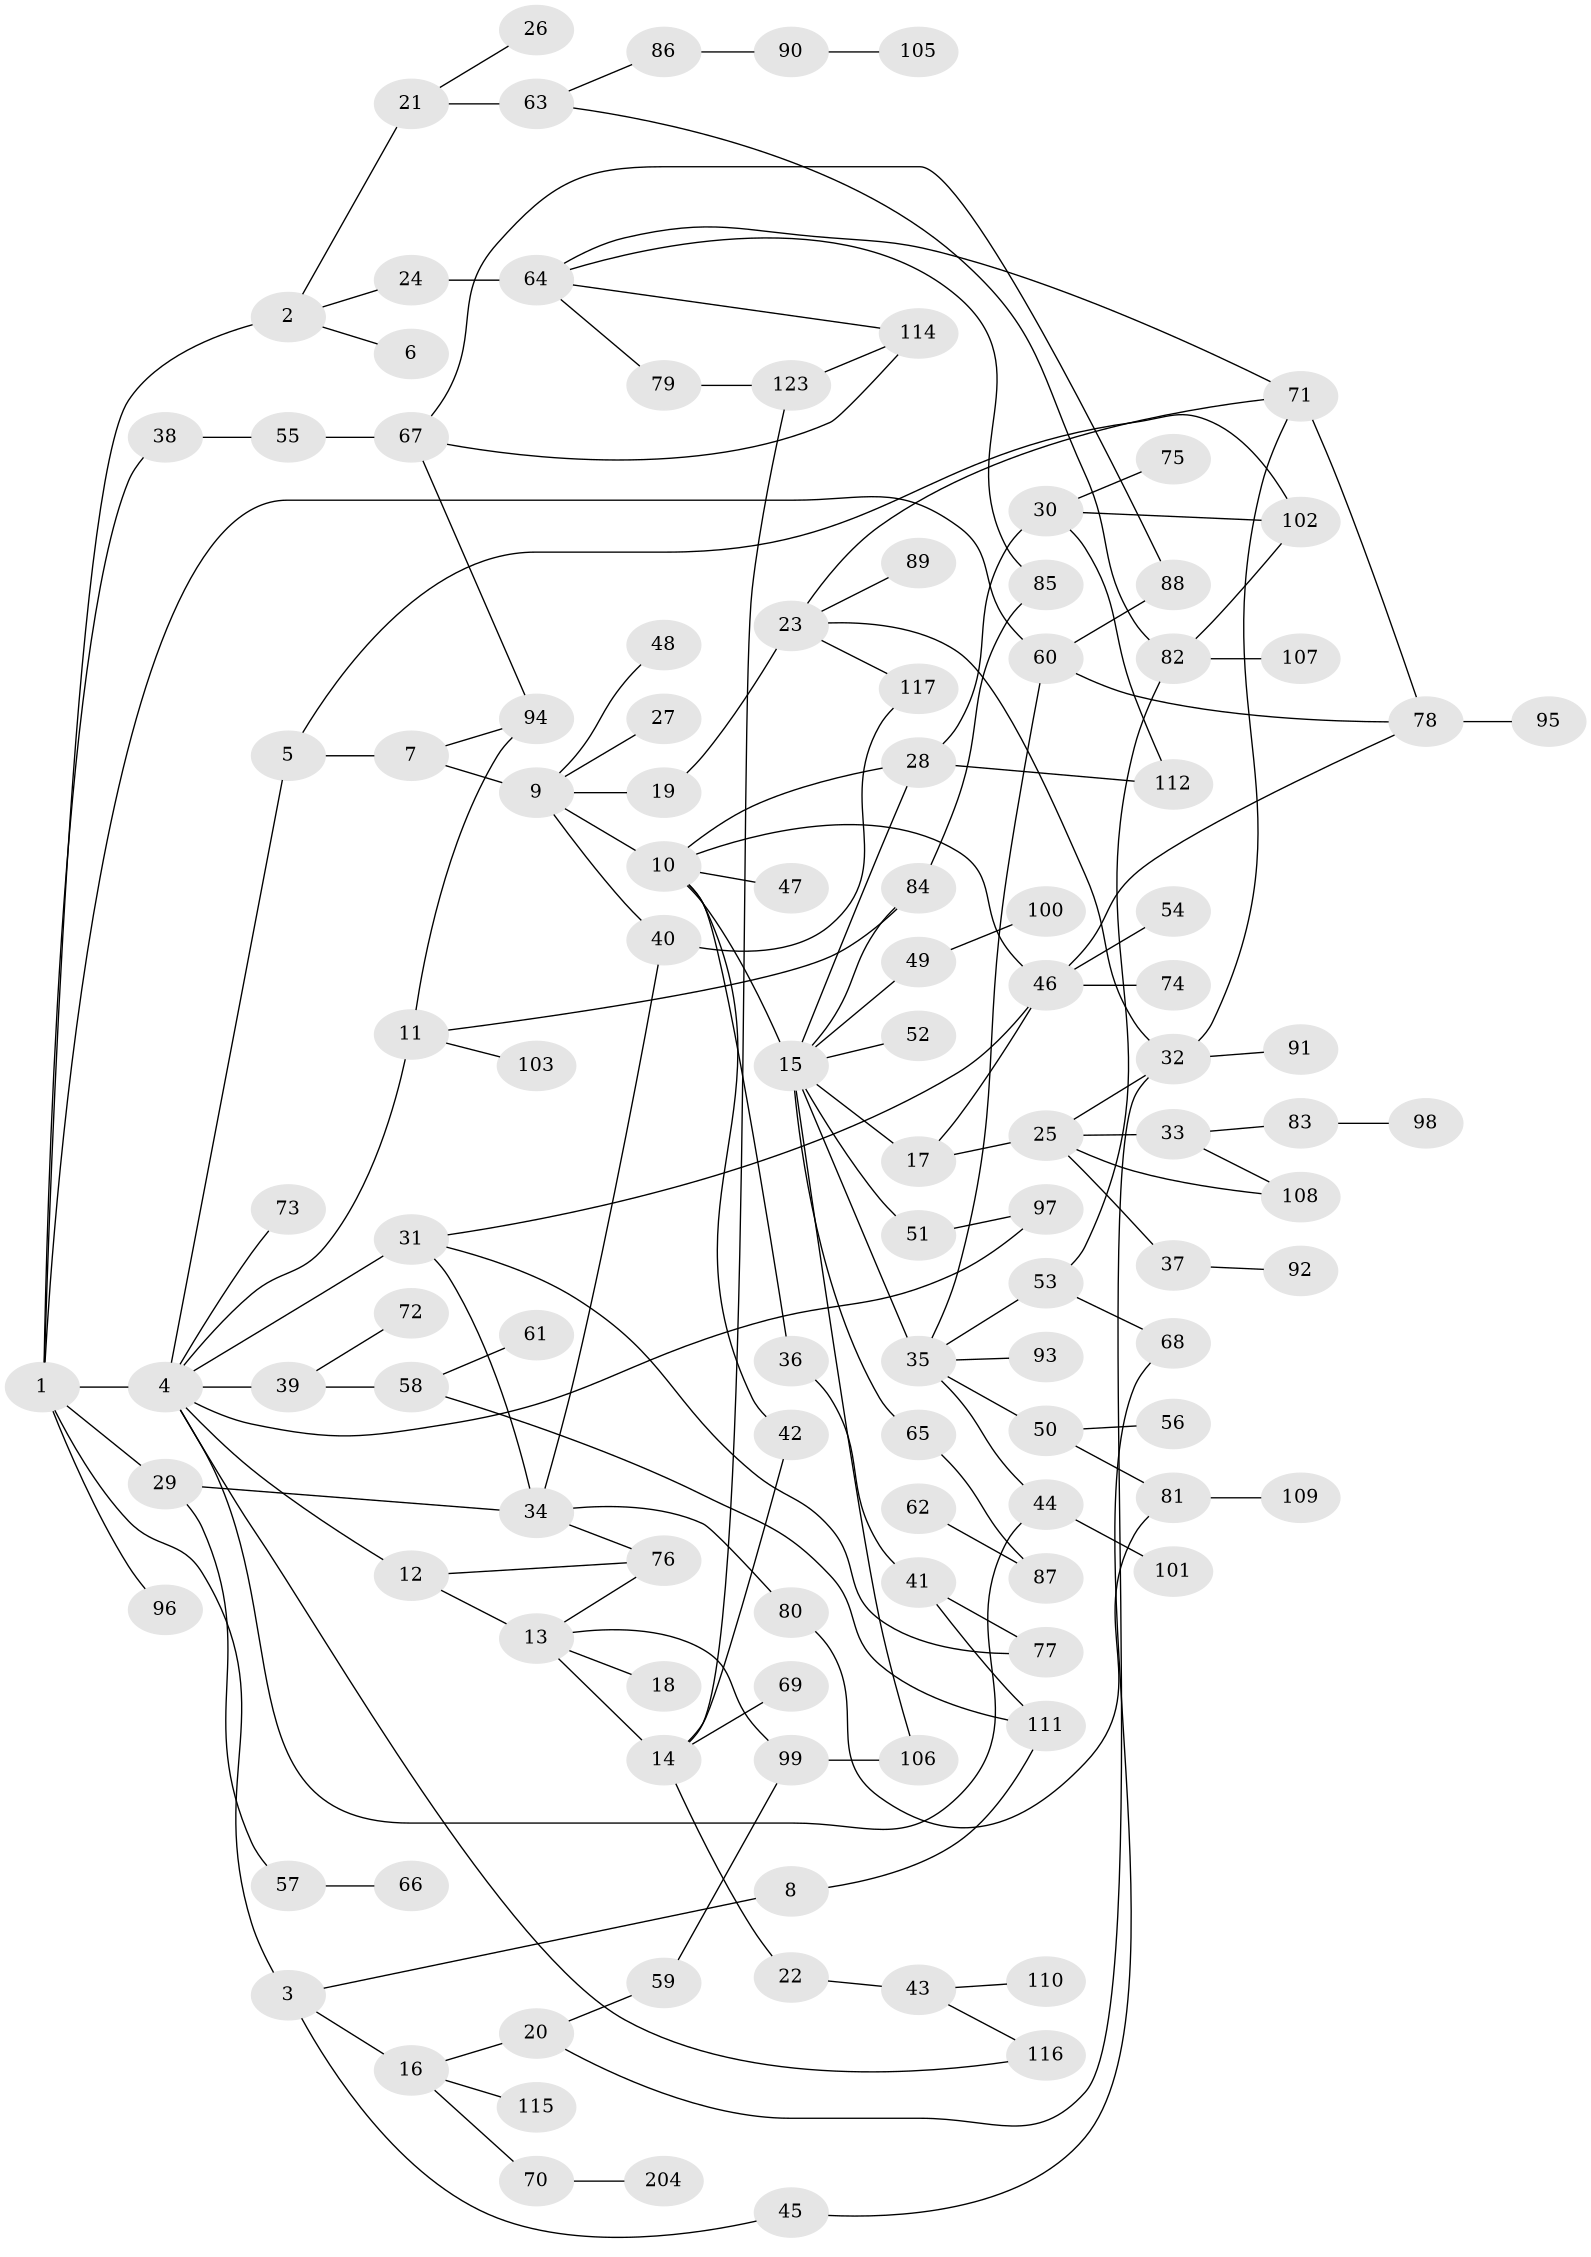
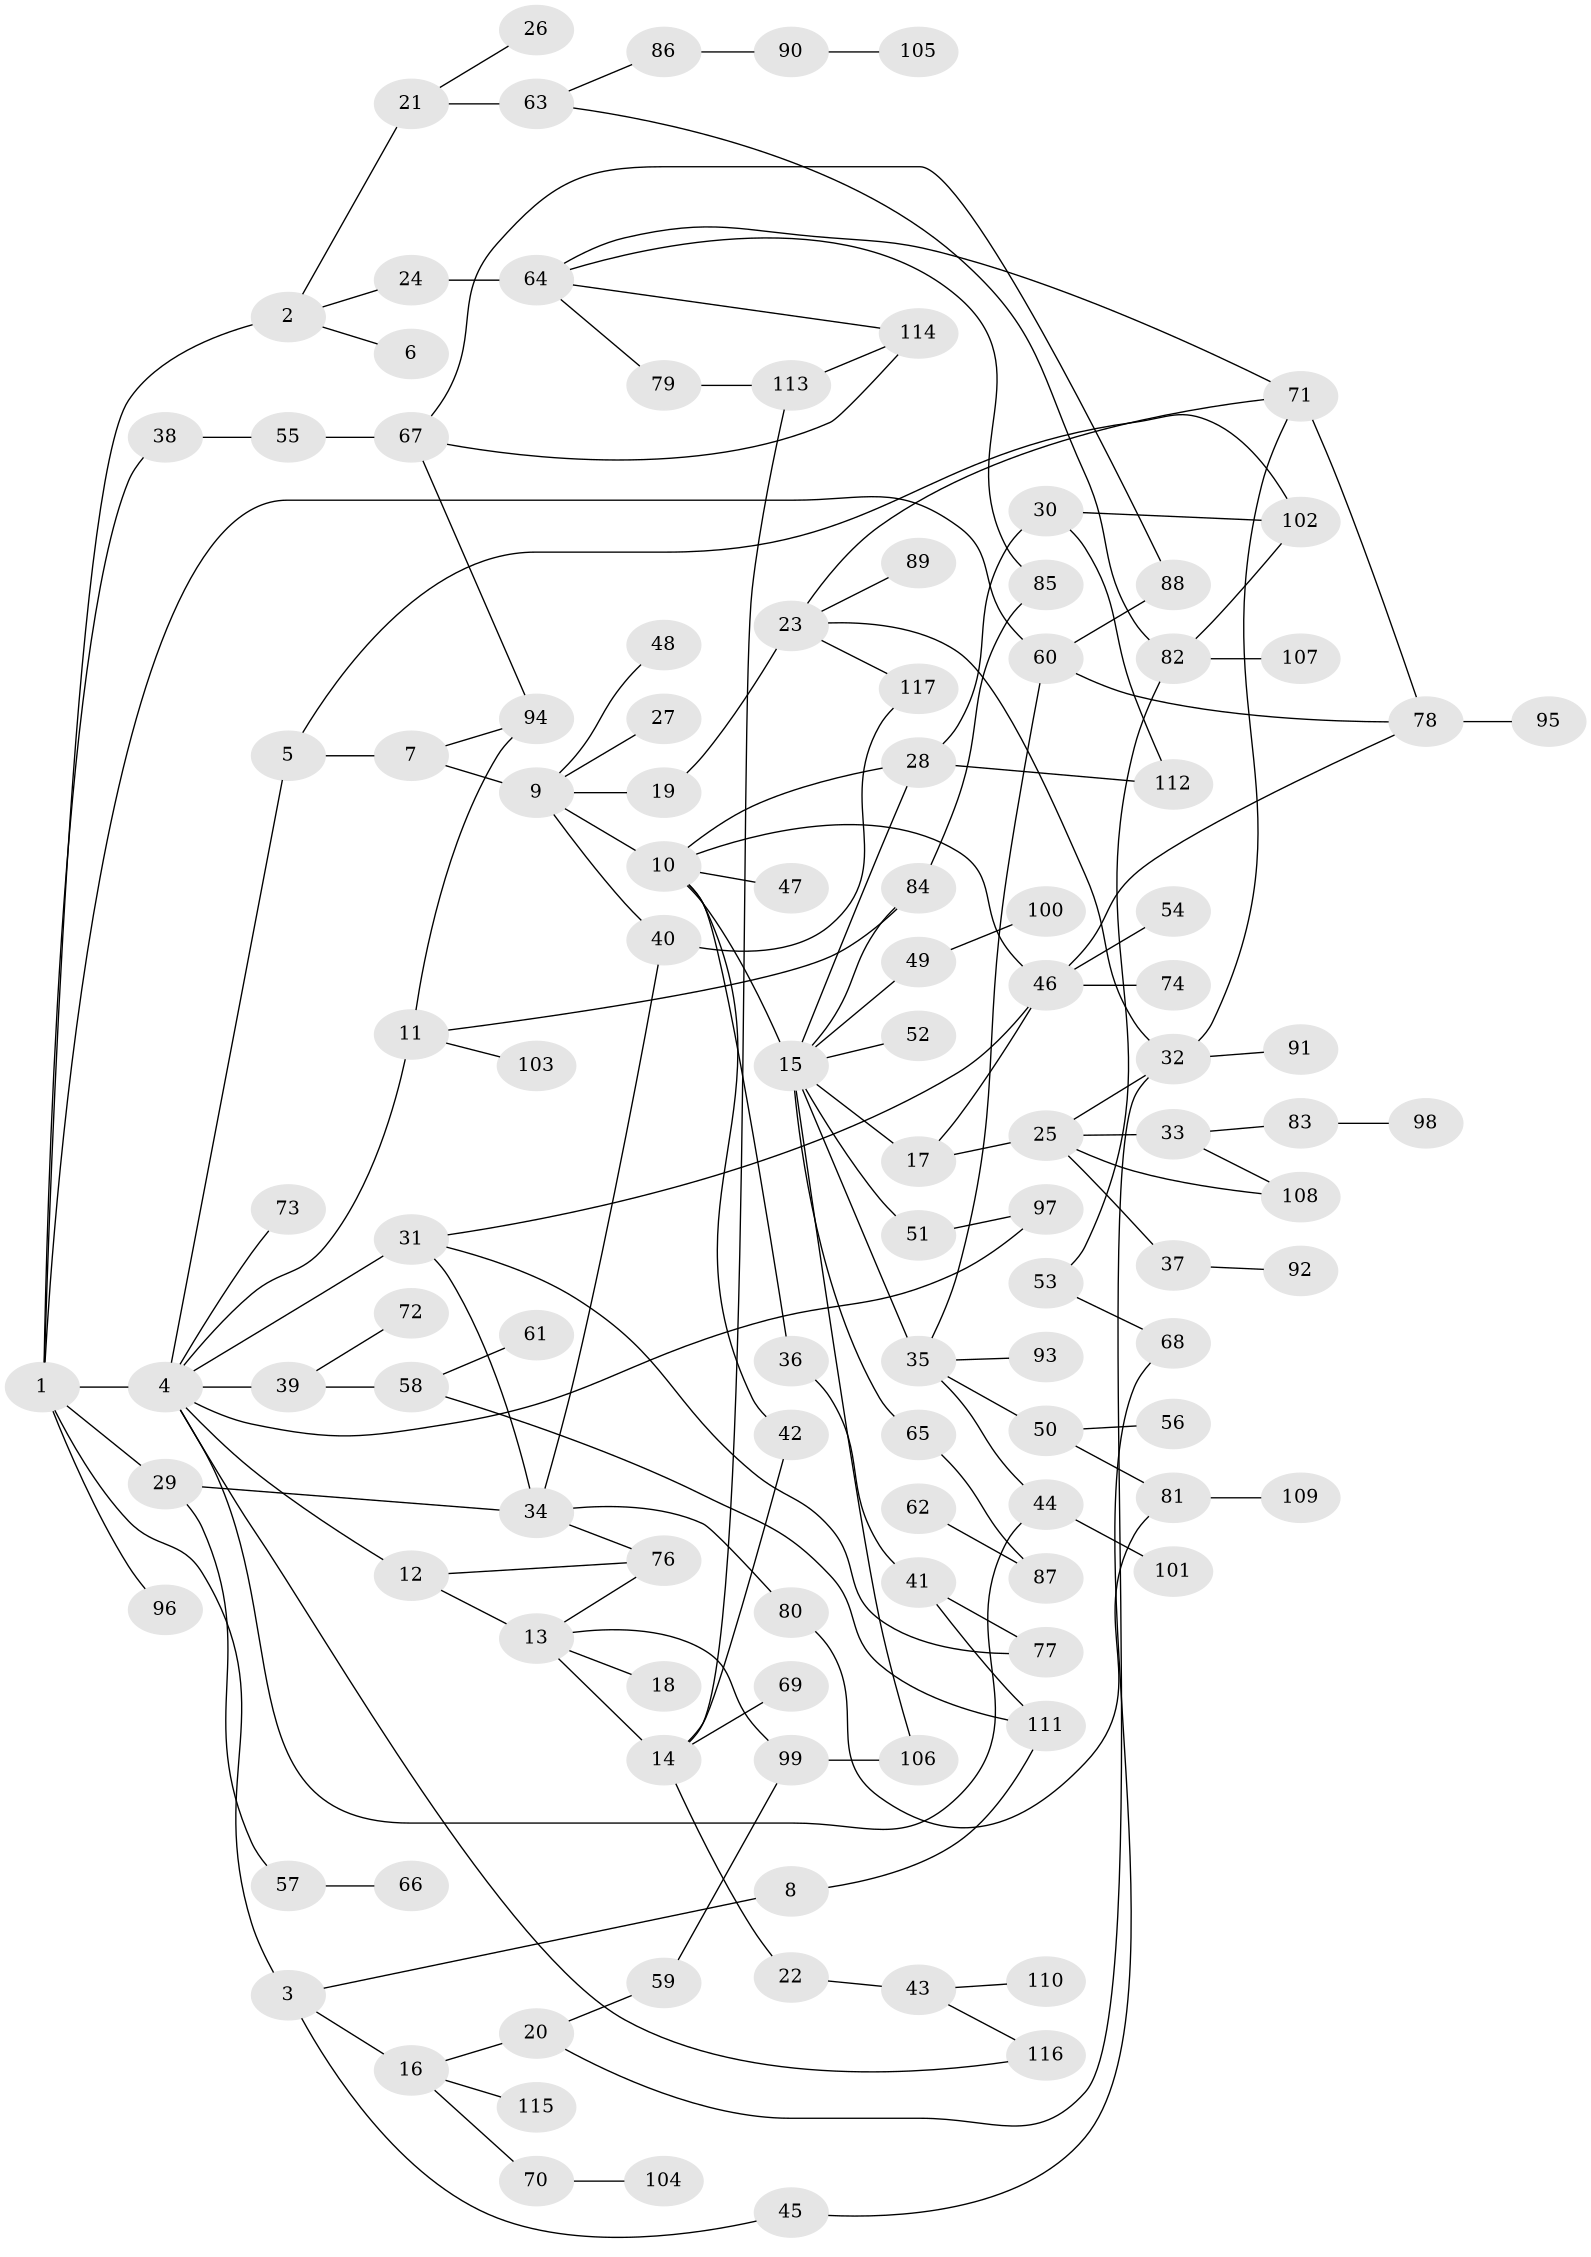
(791, 385) -> (791, 385)
(1173, 459) -> none
(982, 1322) -> none
(664, 2181) -> (664, 2181)
